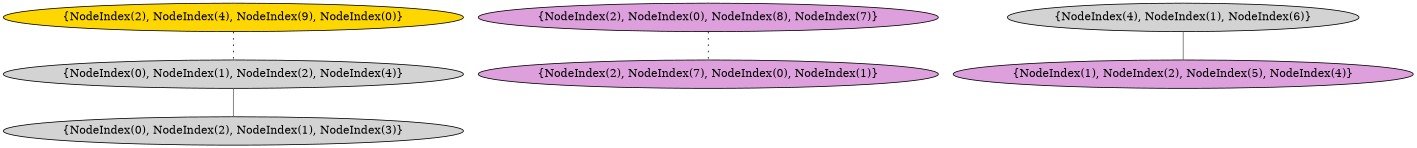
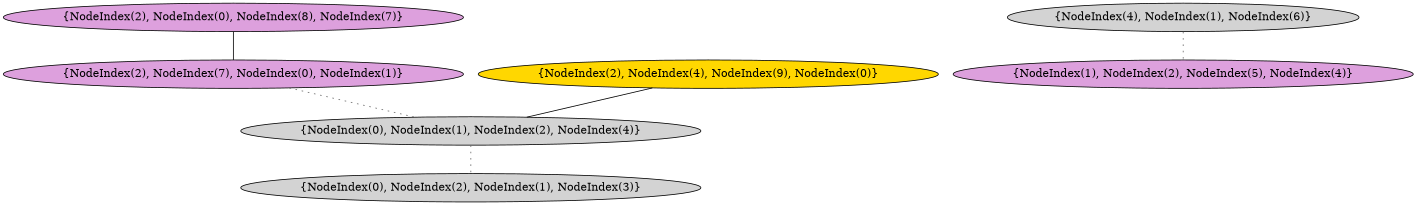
(233, 46) -> (590, 103)
(708, 46) -> (233, 46)
(1183, 46) -> (1183, 46)
(233, 103) -> (471, 159)
none -> (352, 103)
